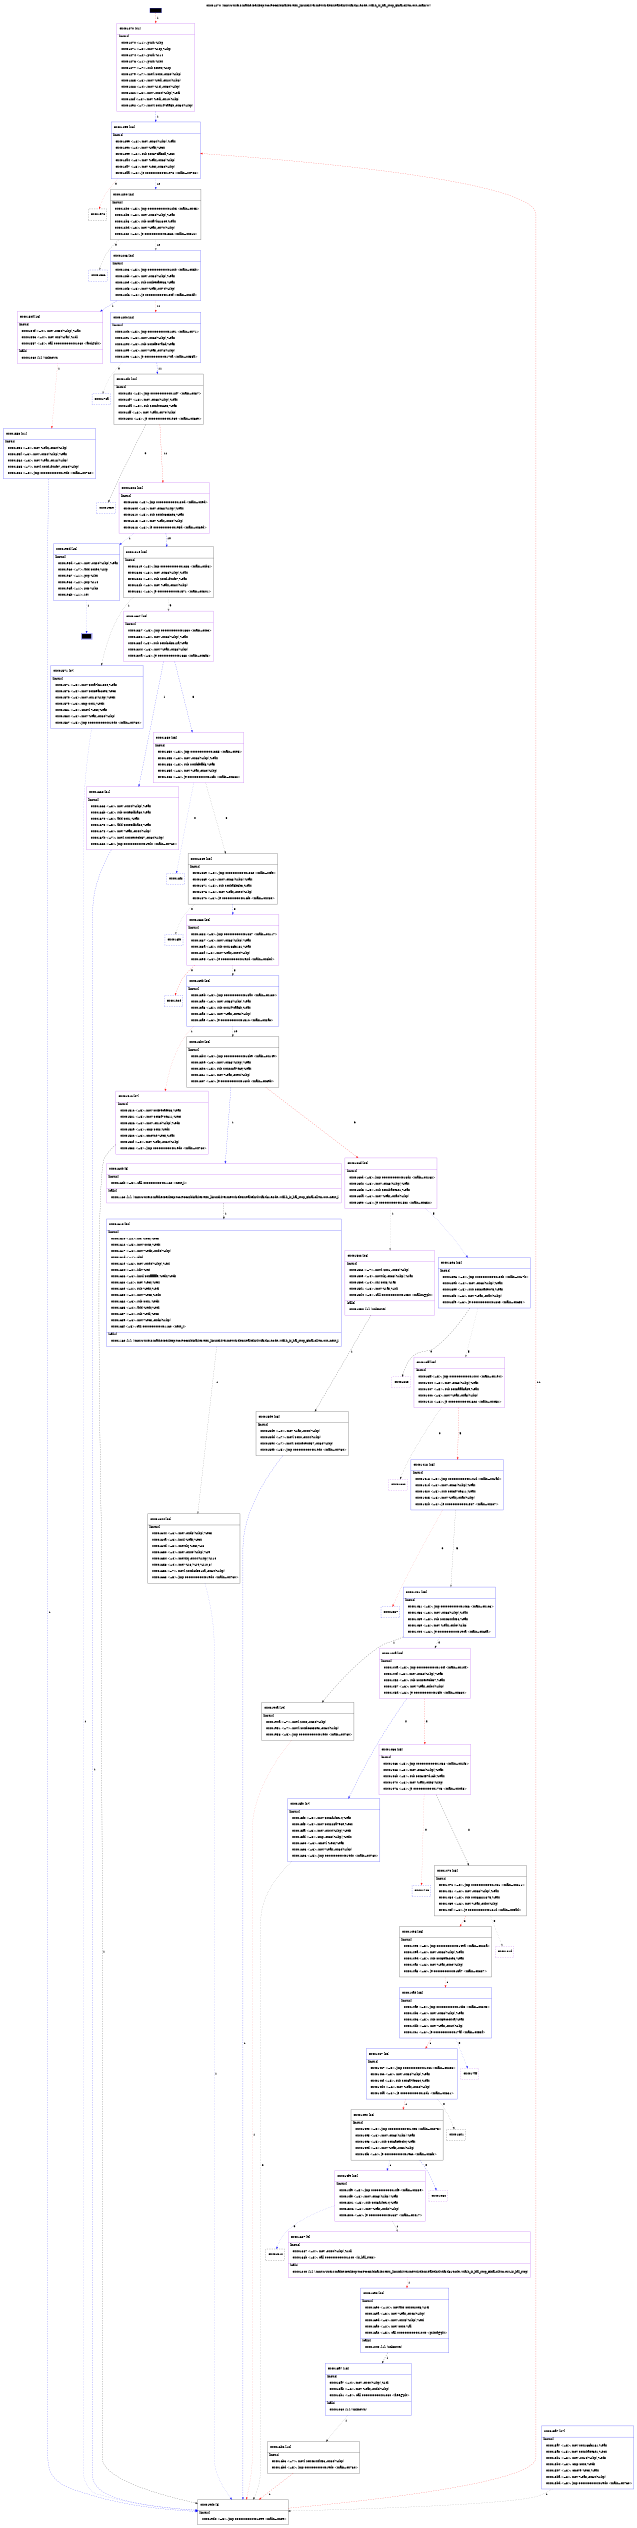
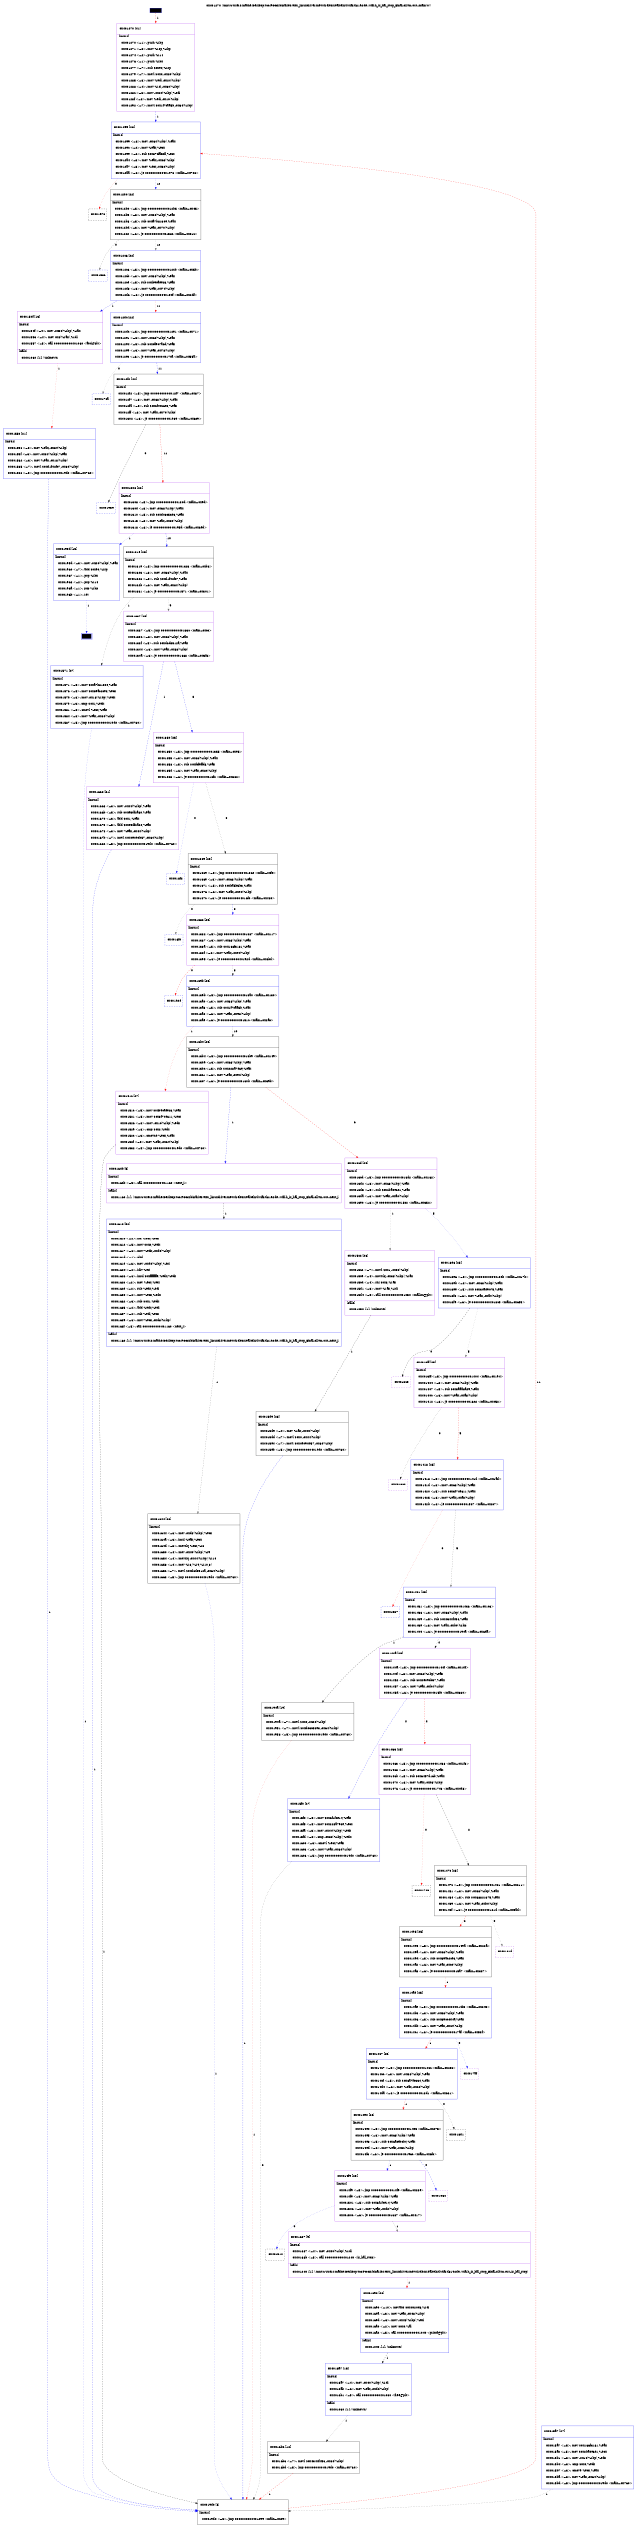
(421, 1891) -> (421, 1891)
